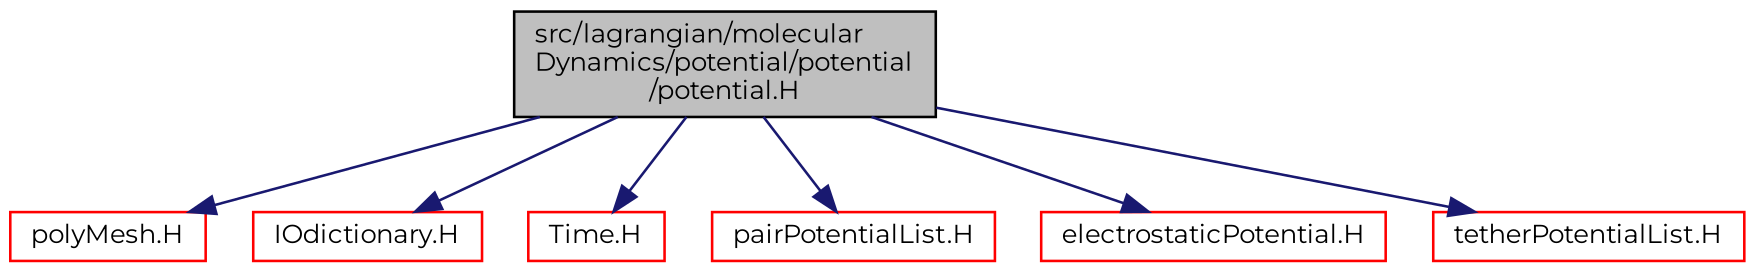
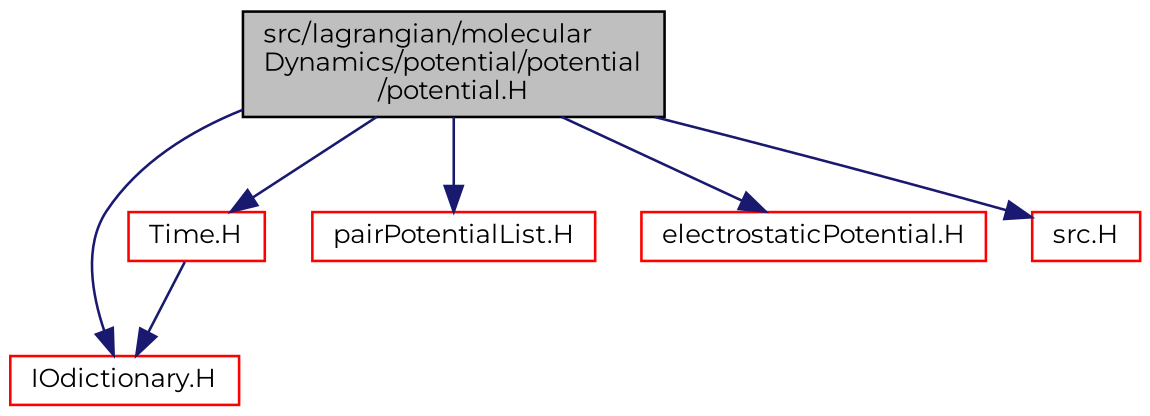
(108, 237) -> none
(1589, 237) -> (1086, 237)
none -> (167, 297)
